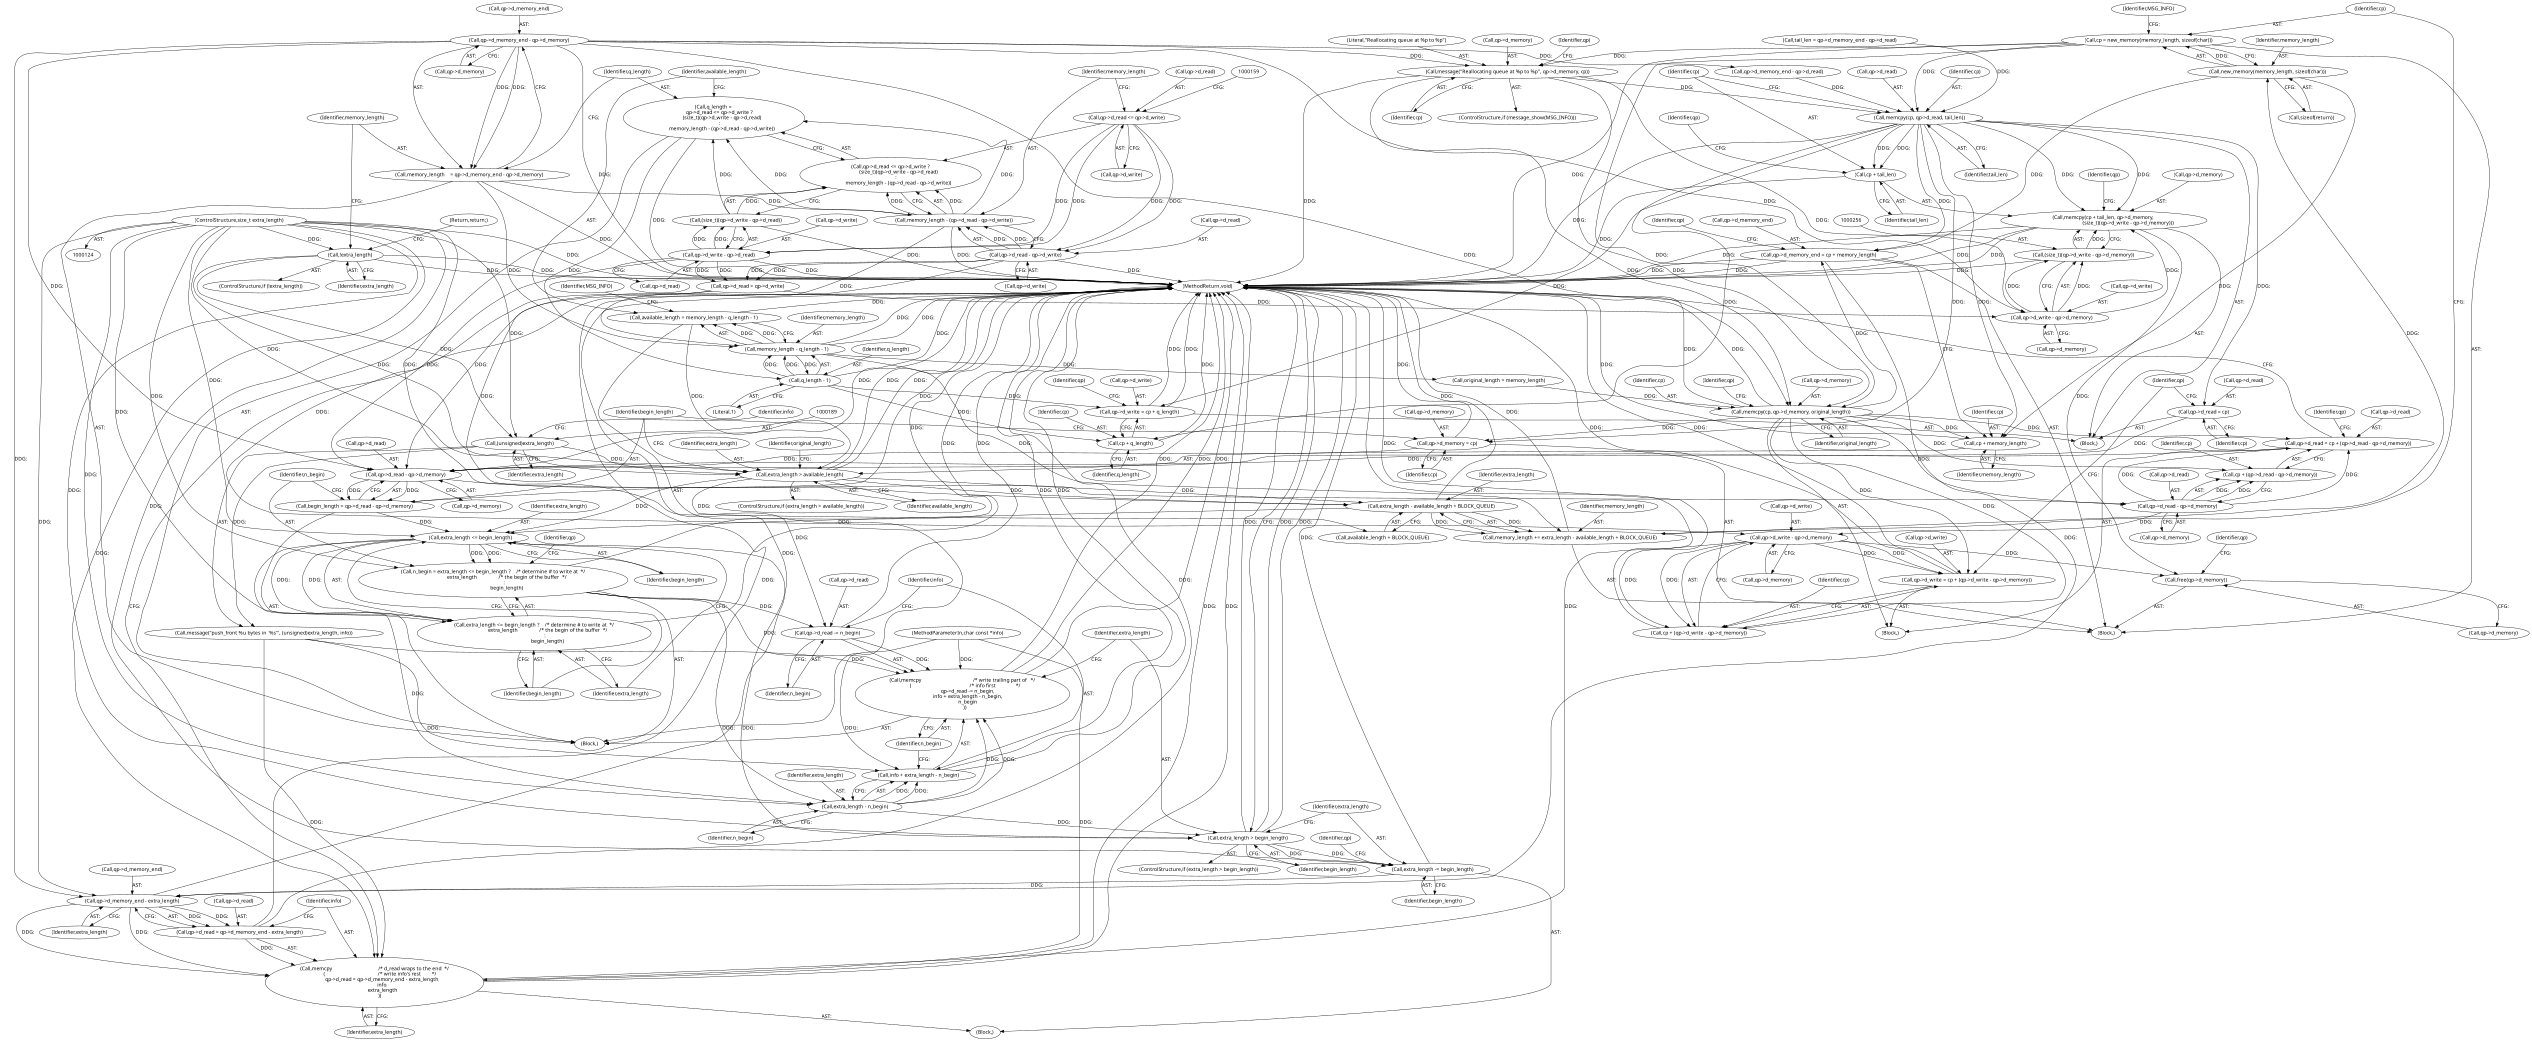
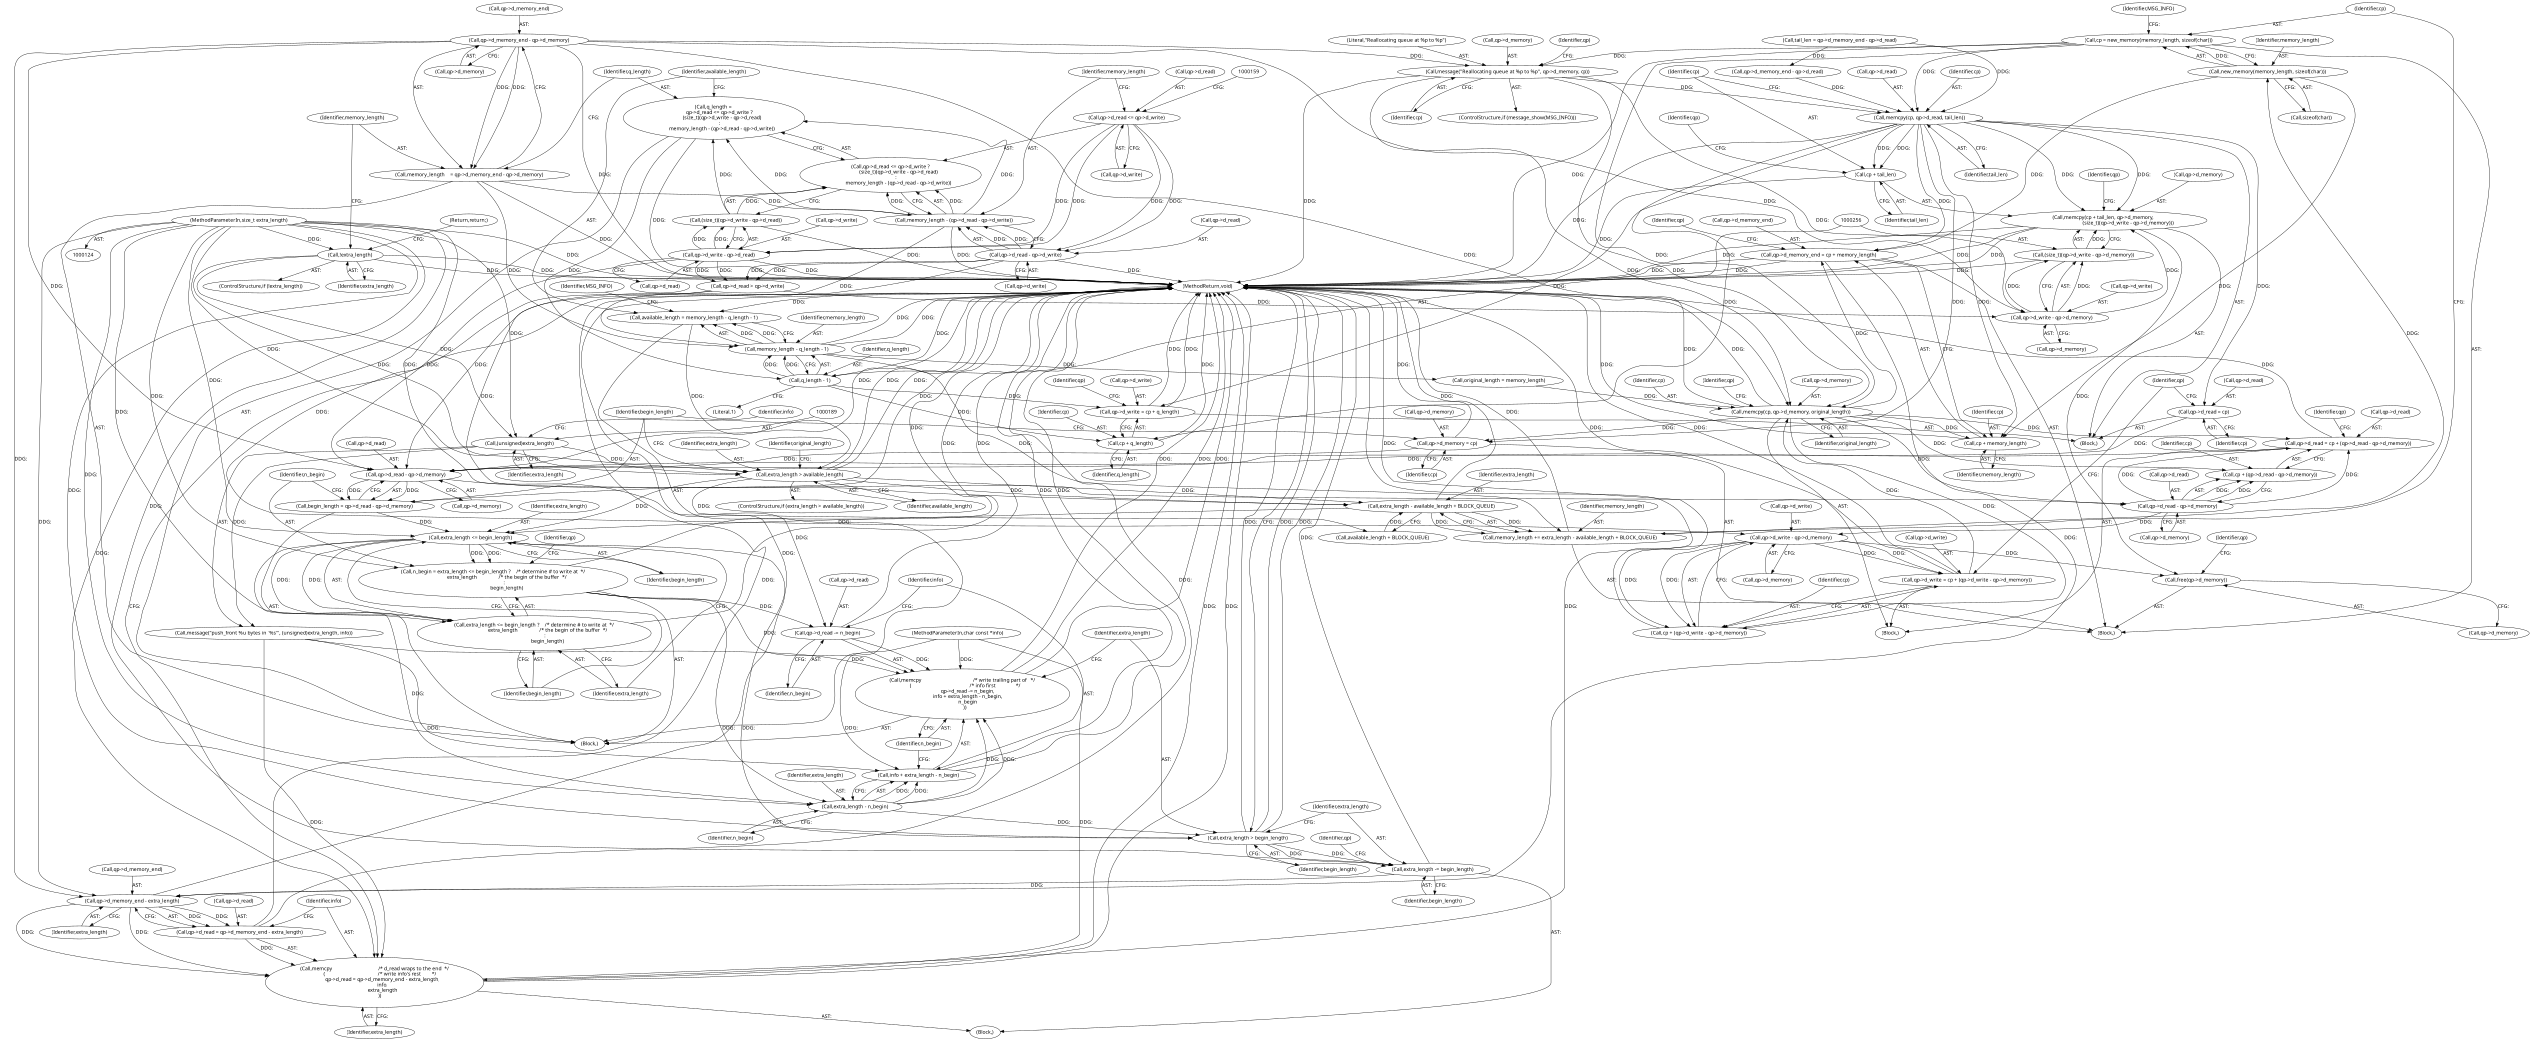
(1274, 47) -> (1810, 55)
(2312, 118) -> (2312, 118)
(239, 220) -> (239, 220)
(921, 297) -> (948, 293)
(812, 365) -> (812, 365)
(2269, 365) -> (2269, 365)
(754, 392) -> (1326, 313)
(1413, 452) -> (1919, 351)
(1865, 496) -> (1884, 493)
(1397, 522) -> (1397, 522)
(1199, 870) -> none
